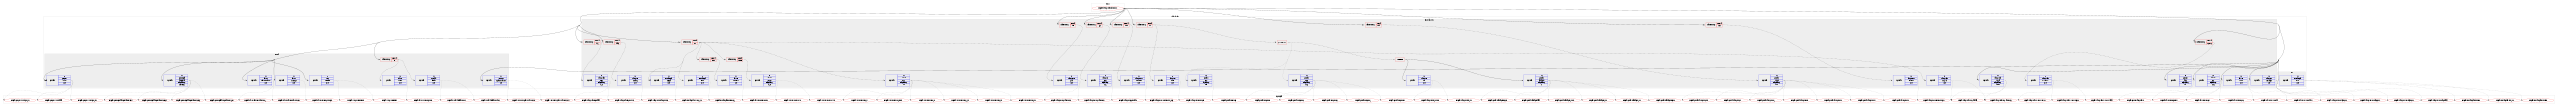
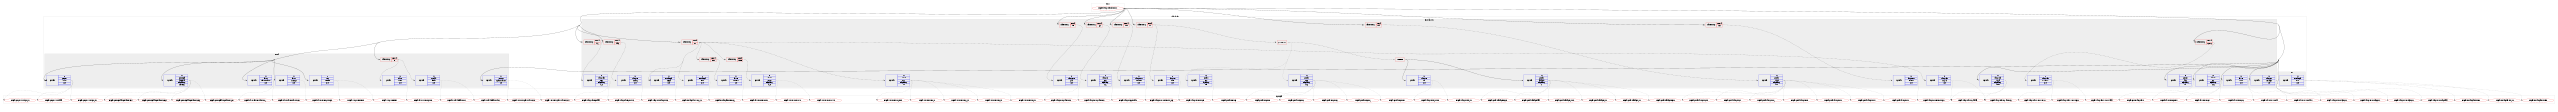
(859, 100) -> none
